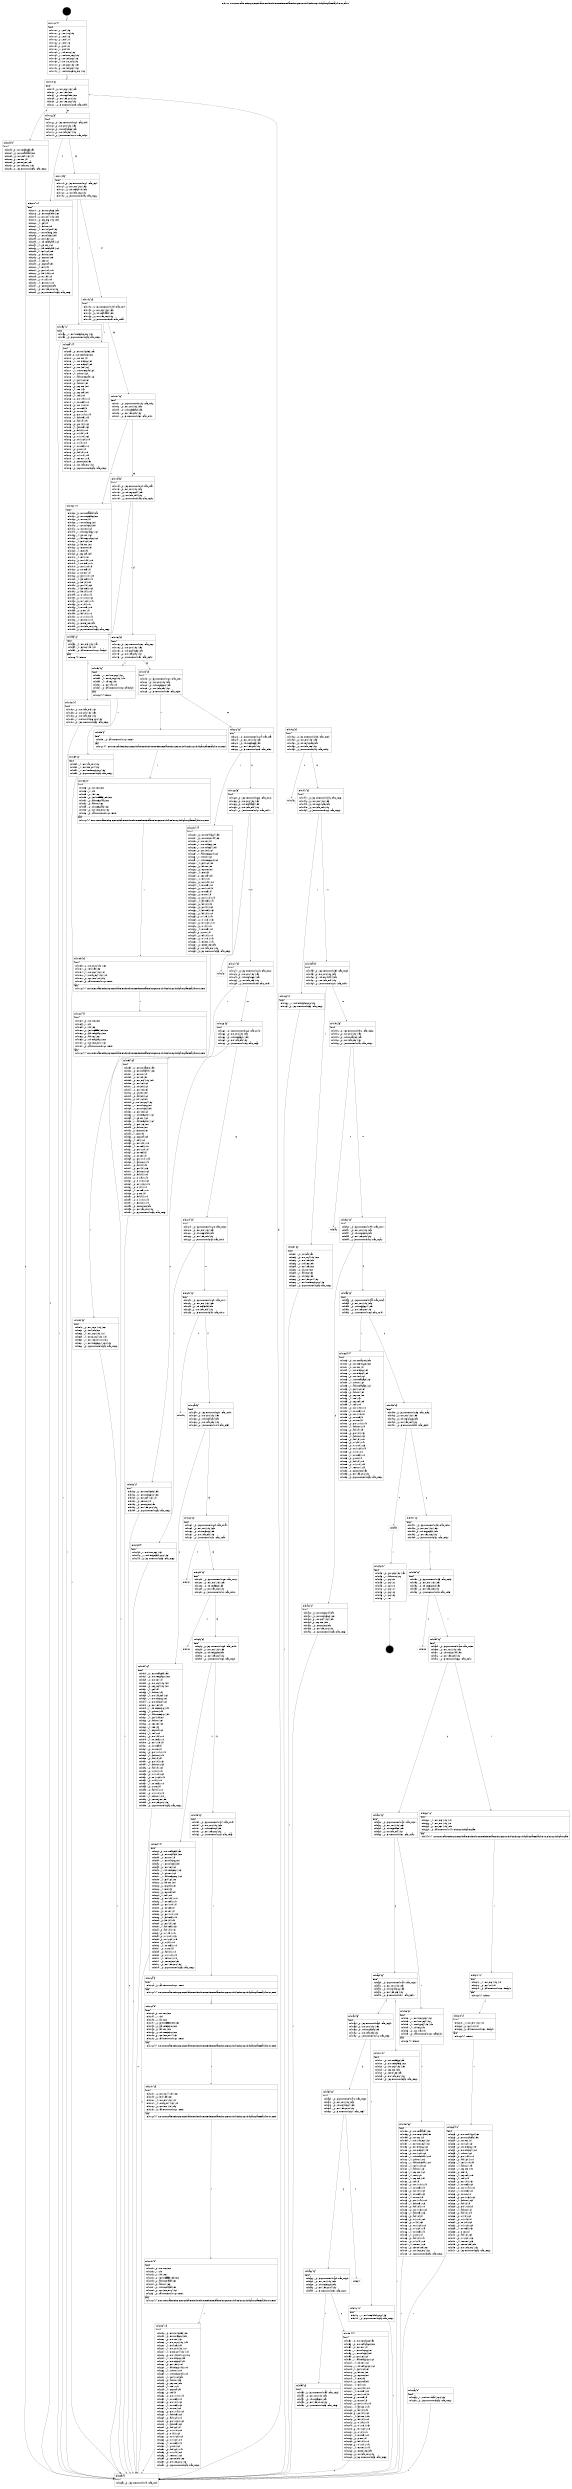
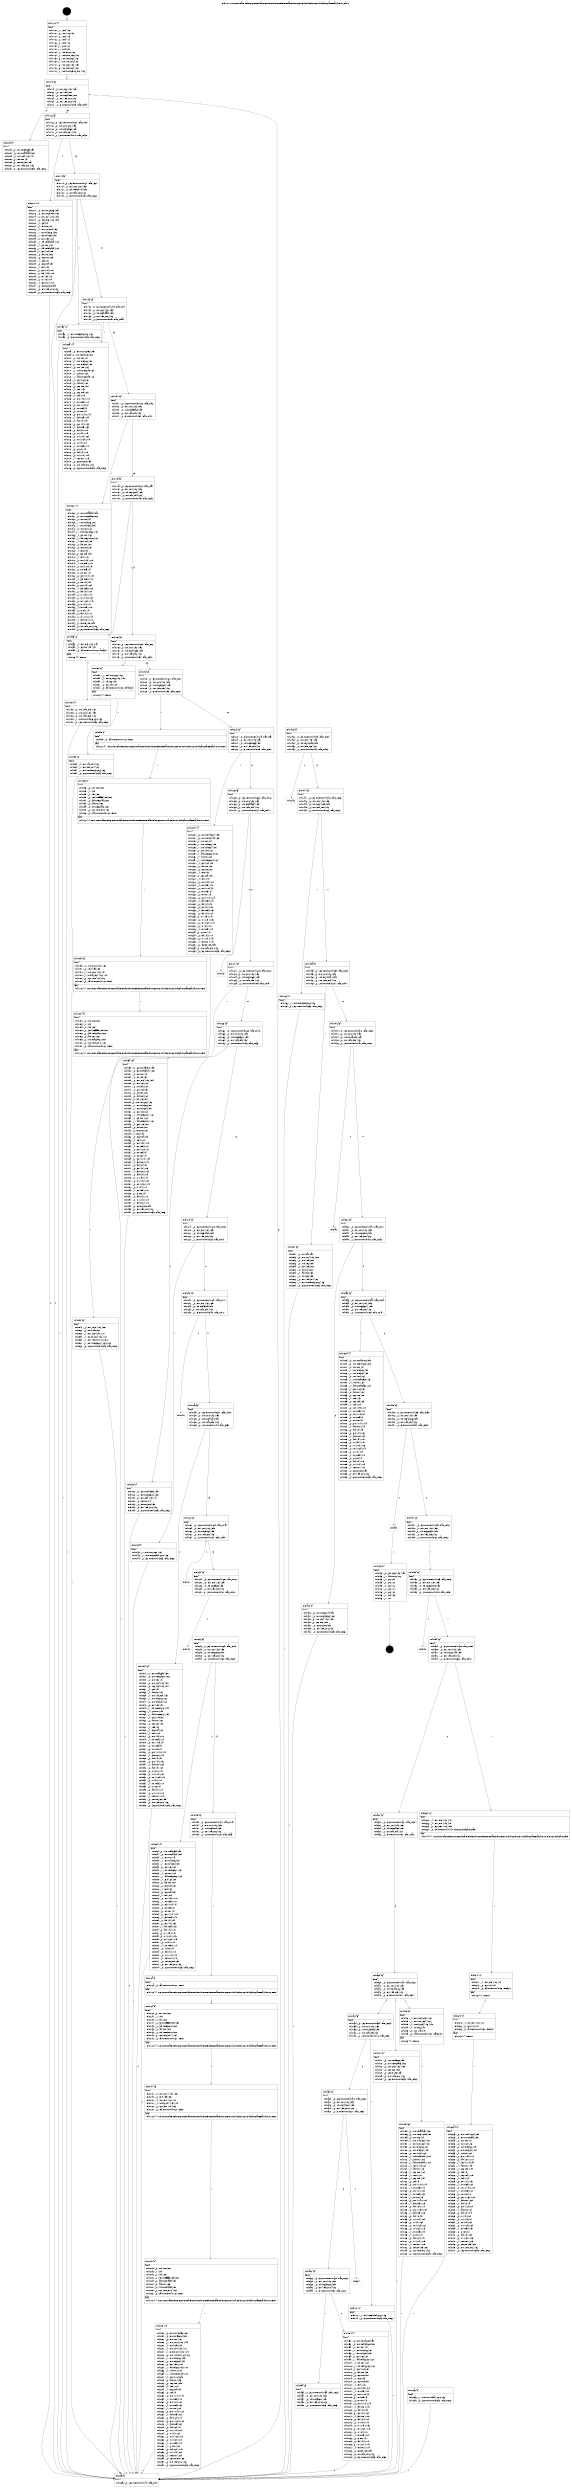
(25, 1358) -> (55, 1360)
(191, 1559) -> (197, 1563)
(216, 1615) -> none
(412, 1922) -> (406, 2003)
